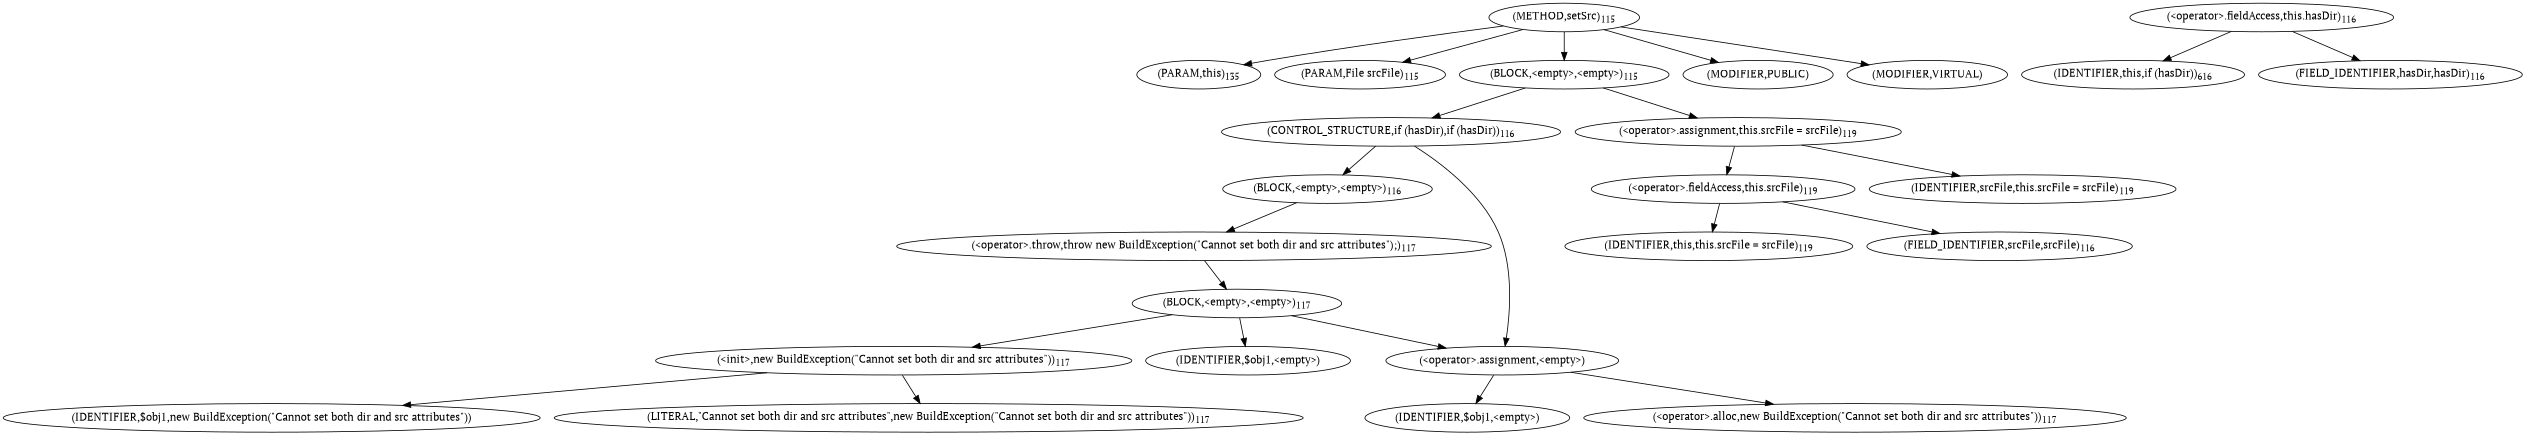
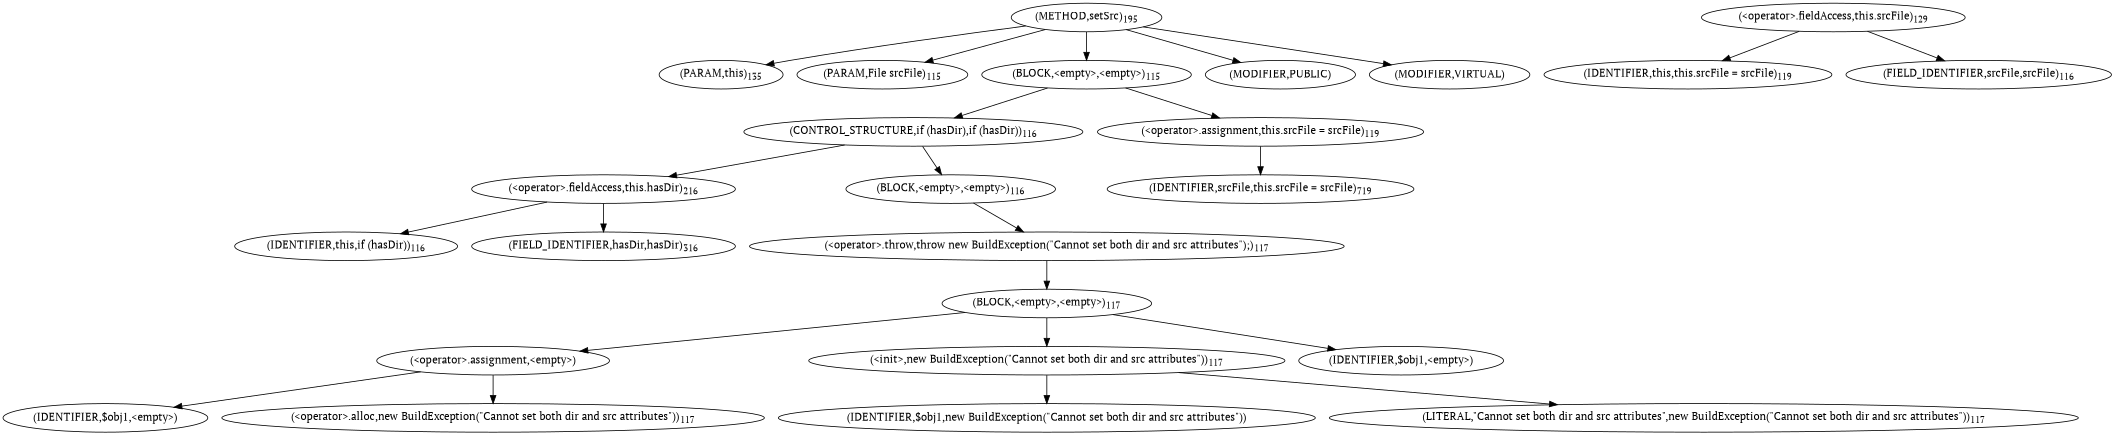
(1608, 16) -> (1131, 16)
(2349, 16) -> (691, 188)
(2205, 73) -> (418, 245)
(2478, 73) -> (691, 245)
(1732, 157) -> none
(1811, 188) -> (1921, 16)
(2127, 188) -> (1365, 188)
(1495, 226) -> (761, 160)
